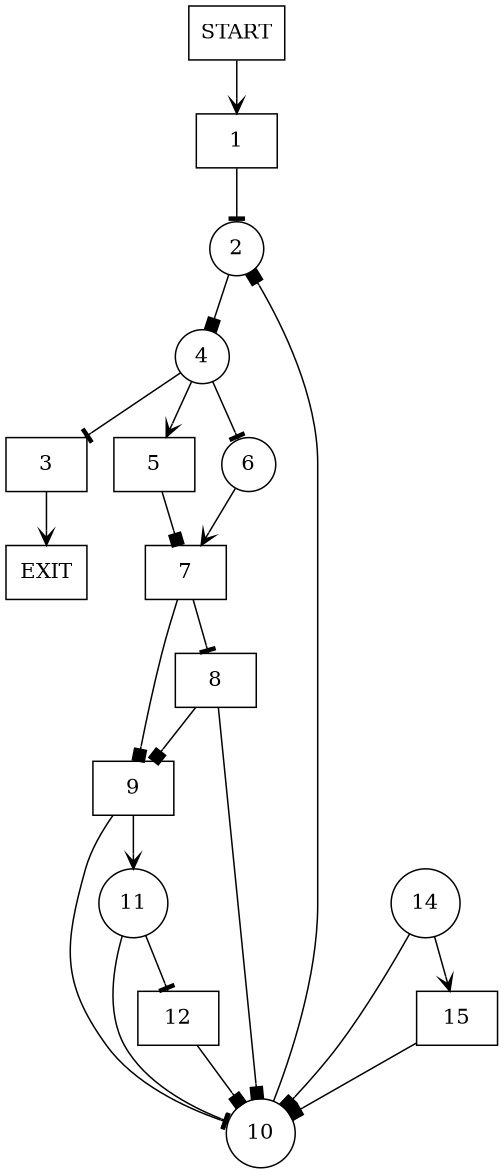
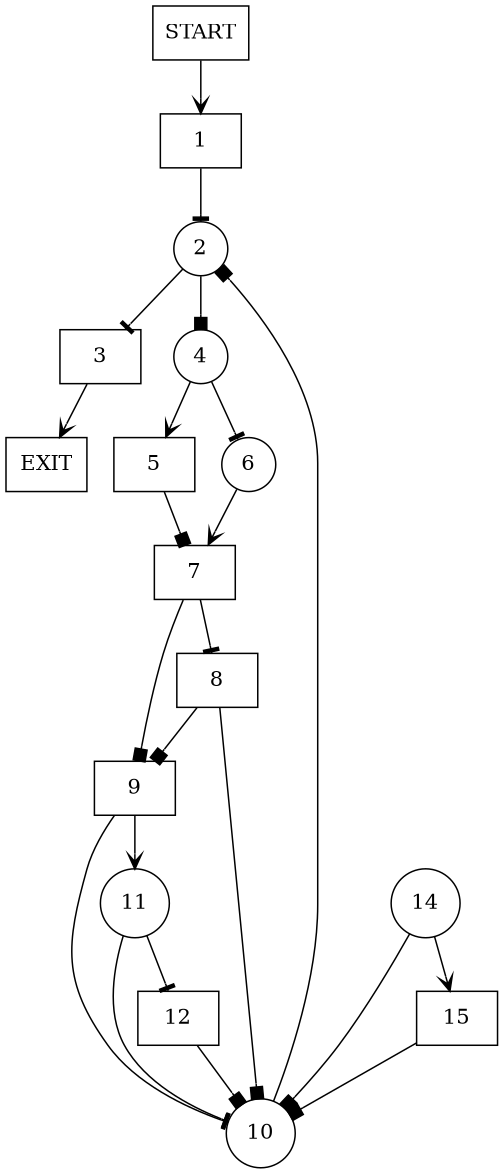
(136, 403) -> (157, 296)
